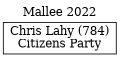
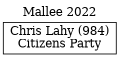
(60, 38) -> (60, 38)
